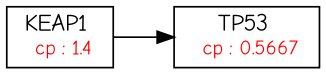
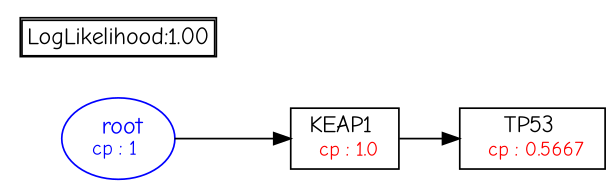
none -> (118, 37)
(64, 48) -> (349, 150)
none -> (118, 139)
